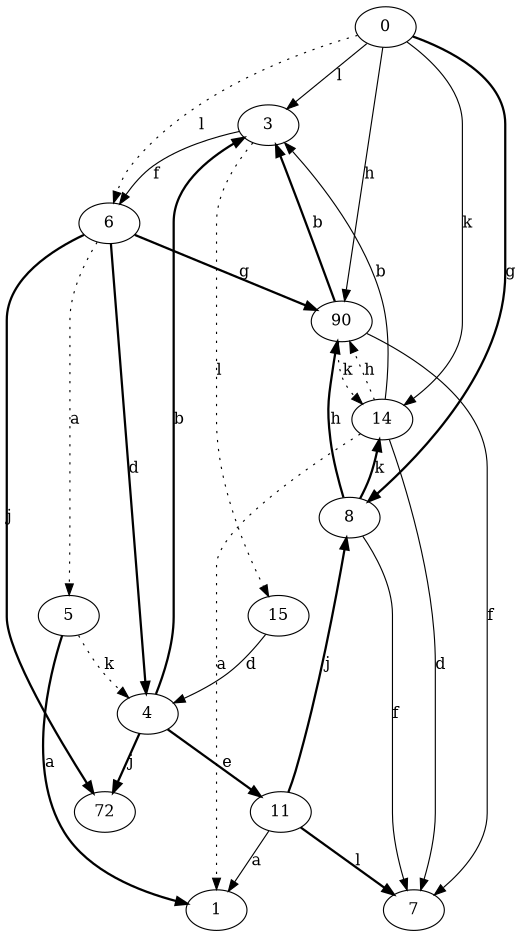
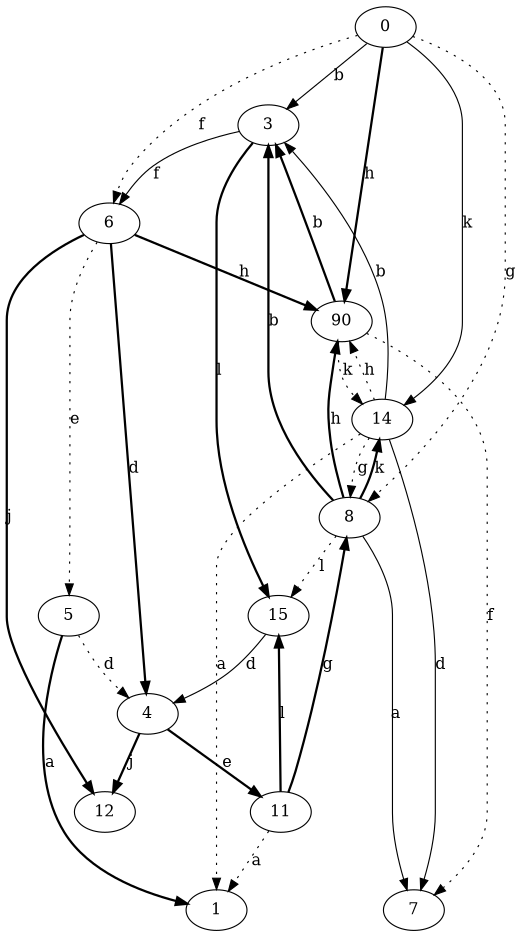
(339, 76) -> (339, 76)
(202, 125) -> (202, 125)
(365, 169) -> (365, 169)
(505, 262) -> (505, 262)
(245, 272) -> (245, 272)
(217, 364) -> (217, 364)
(174, 408) -> (268, 338)
(75, 420) -> (75, 420)
none -> (357, 461)
none -> (317, 562)
(487, 590) -> (487, 590)
(109, 665) -> (109, 665)
(328, 665) -> (328, 665)
(396, 714) -> (396, 714)
(105, 812) -> (105, 812)
(252, 857) -> (252, 857)
(343, 858) -> (280, 720)
